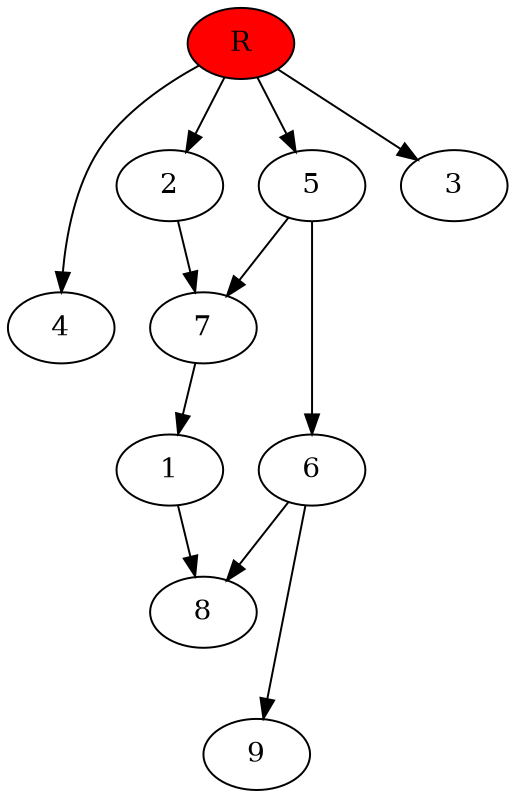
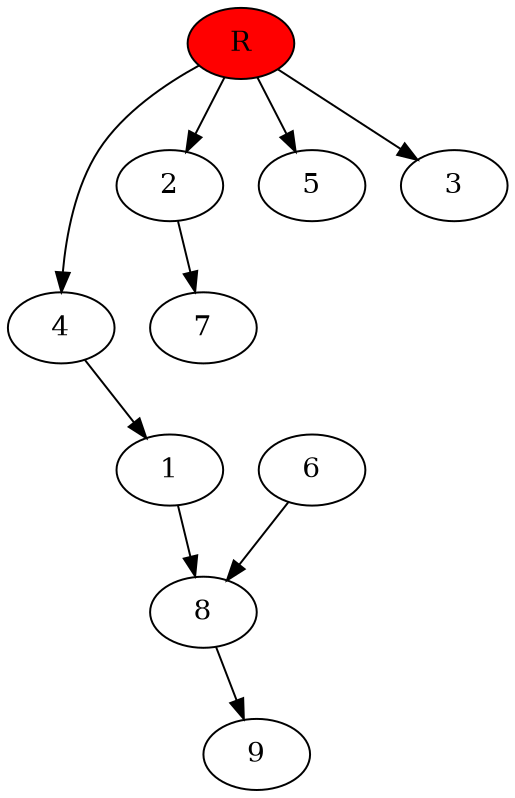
(264, 249) -> none
(312, 318) -> none
(189, 389) -> (109, 391)
(286, 602) -> (226, 674)
